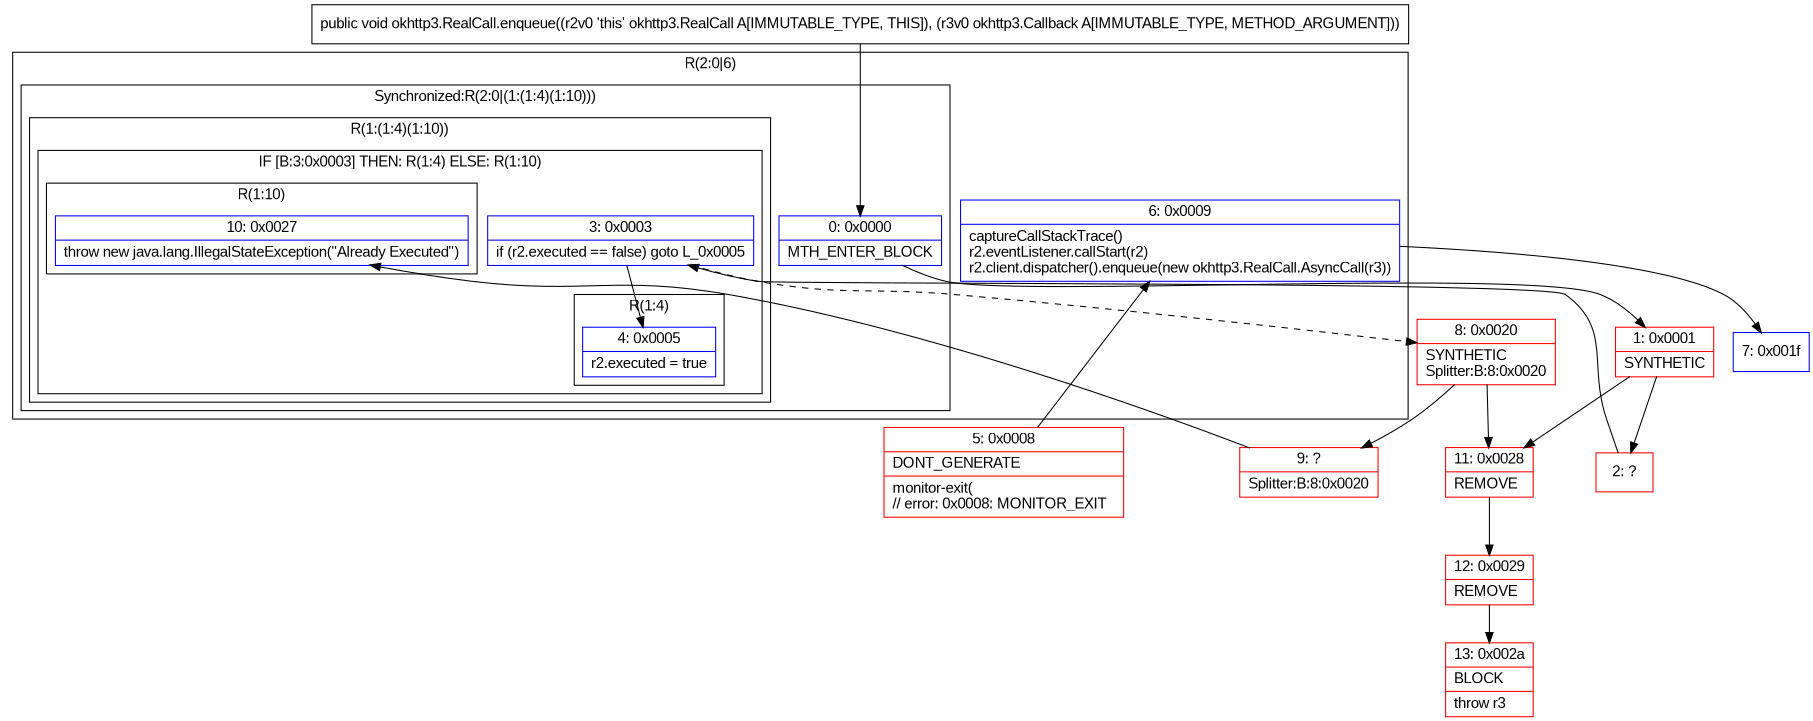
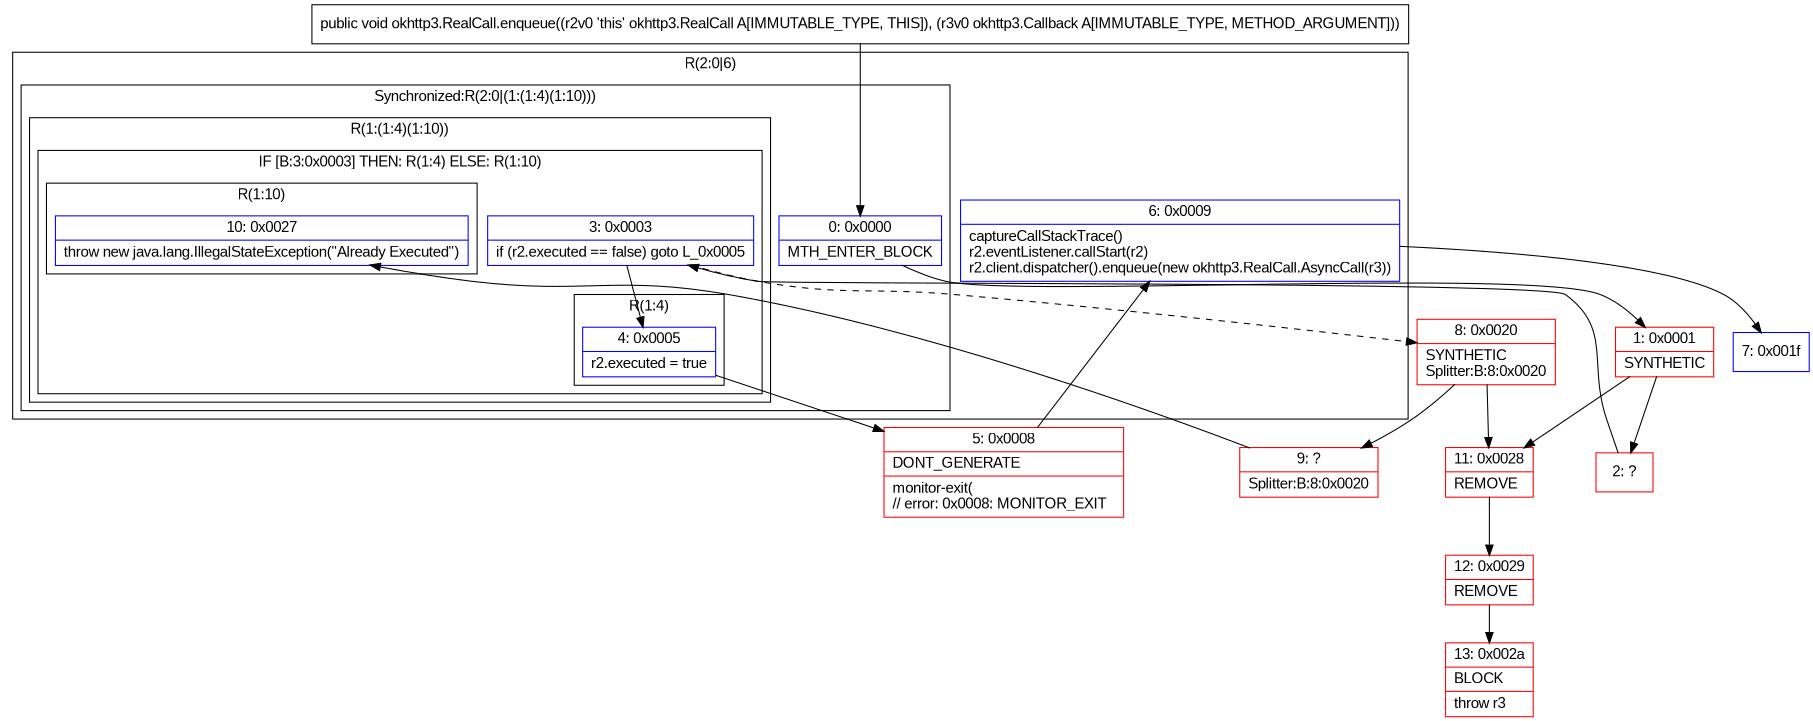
none -> (795, 402)
